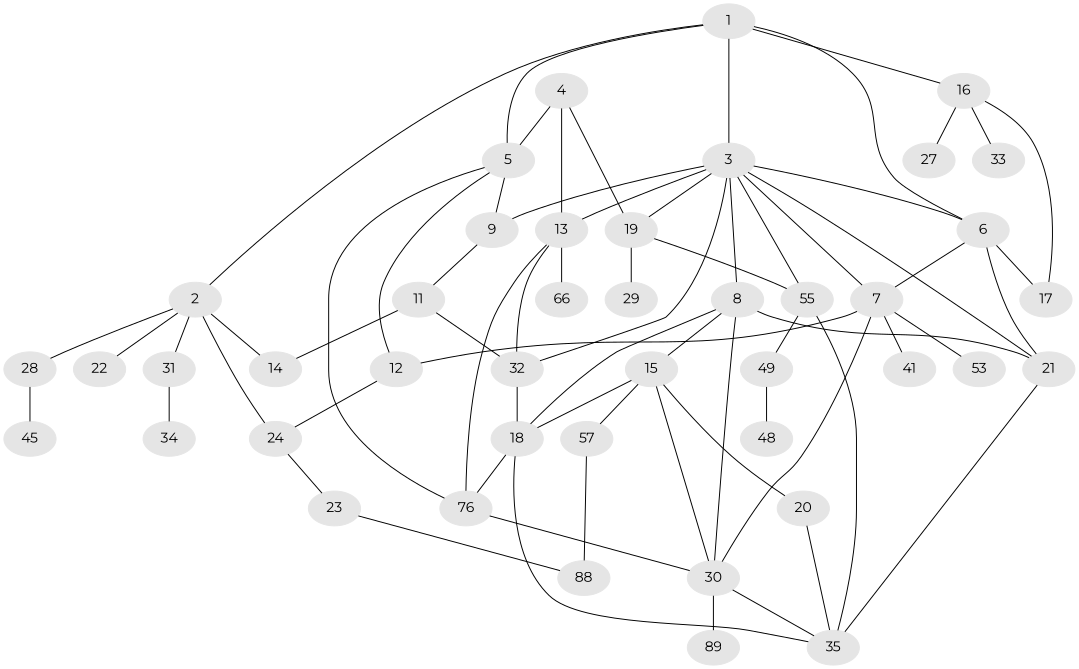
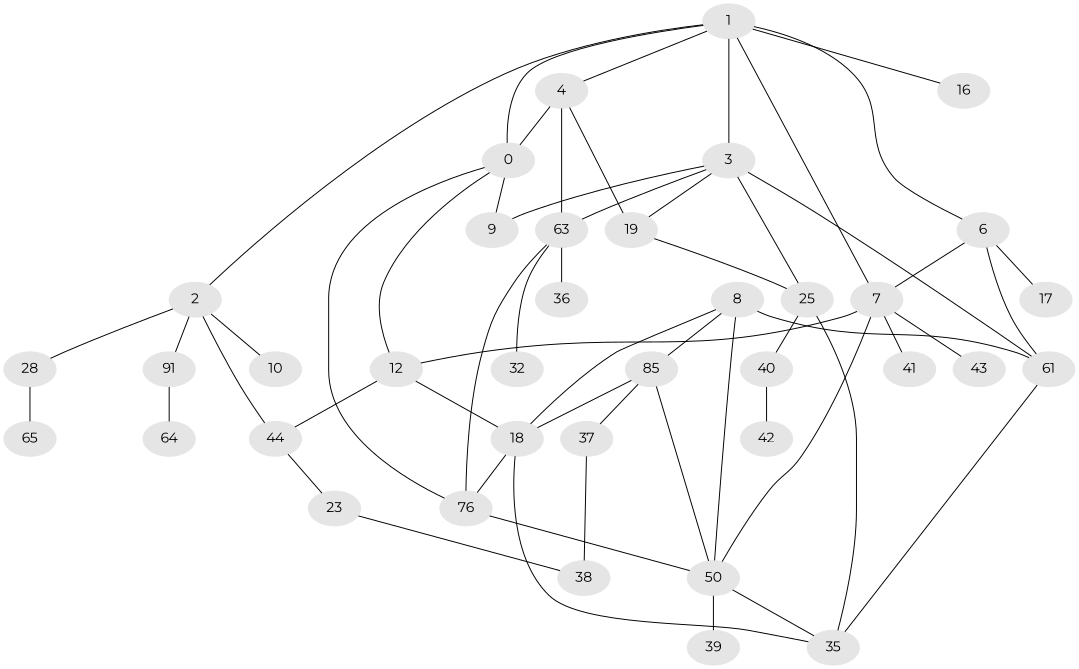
none -> (645, 56)
(508, 160) -> (508, 160)
(929, 160) -> none
(999, 160) -> none
(1047, 179) -> none
(859, 189) -> none
(562, 230) -> (562, 230)
(733, 230) -> none
(803, 230) -> (803, 160)
(419, 300) -> none
(562, 300) -> (562, 300)
(631, 300) -> none
(807, 300) -> (807, 300)
(673, 309) -> none
(100, 369) -> none
(169, 369) -> (169, 369)
(275, 369) -> (275, 369)
(652, 369) -> (652, 369)
(767, 369) -> (767, 369)
(979, 369) -> (979, 369)
(1049, 369) -> (1049, 369)
(517, 404) -> (457, 404)
(30, 439) -> (30, 439)
(169, 439) -> (169, 439)
(275, 439) -> (275, 439)
(587, 439) -> (587, 439)
(767, 439) -> (767, 439)
(803, 508) -> none
(584, 578) -> (584, 578)
(713, 578) -> (713, 578)
(713, 648) -> (713, 648)
